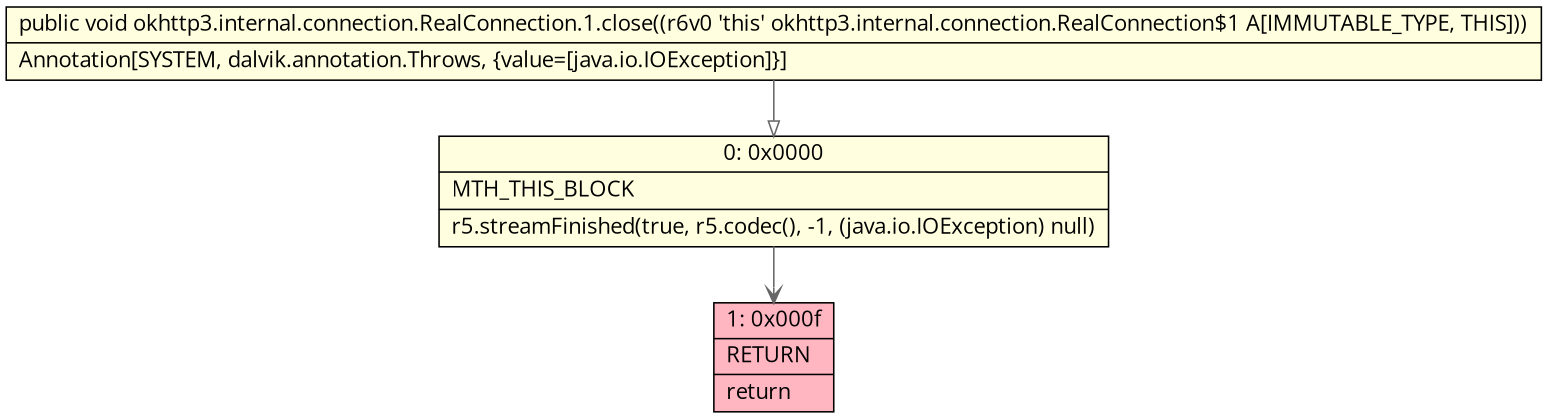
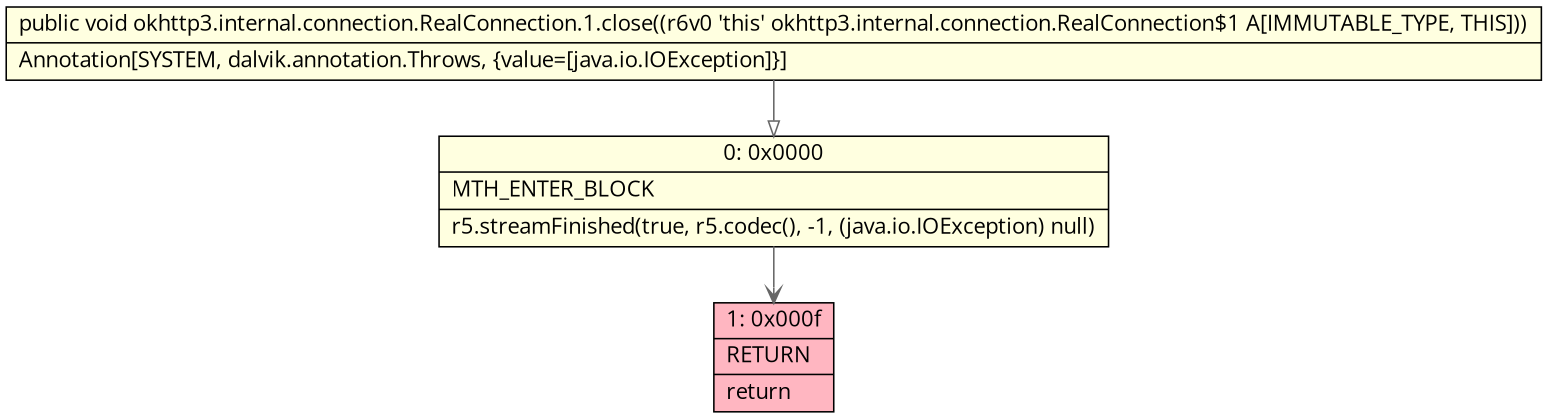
(543, 190) -> (553, 190)
